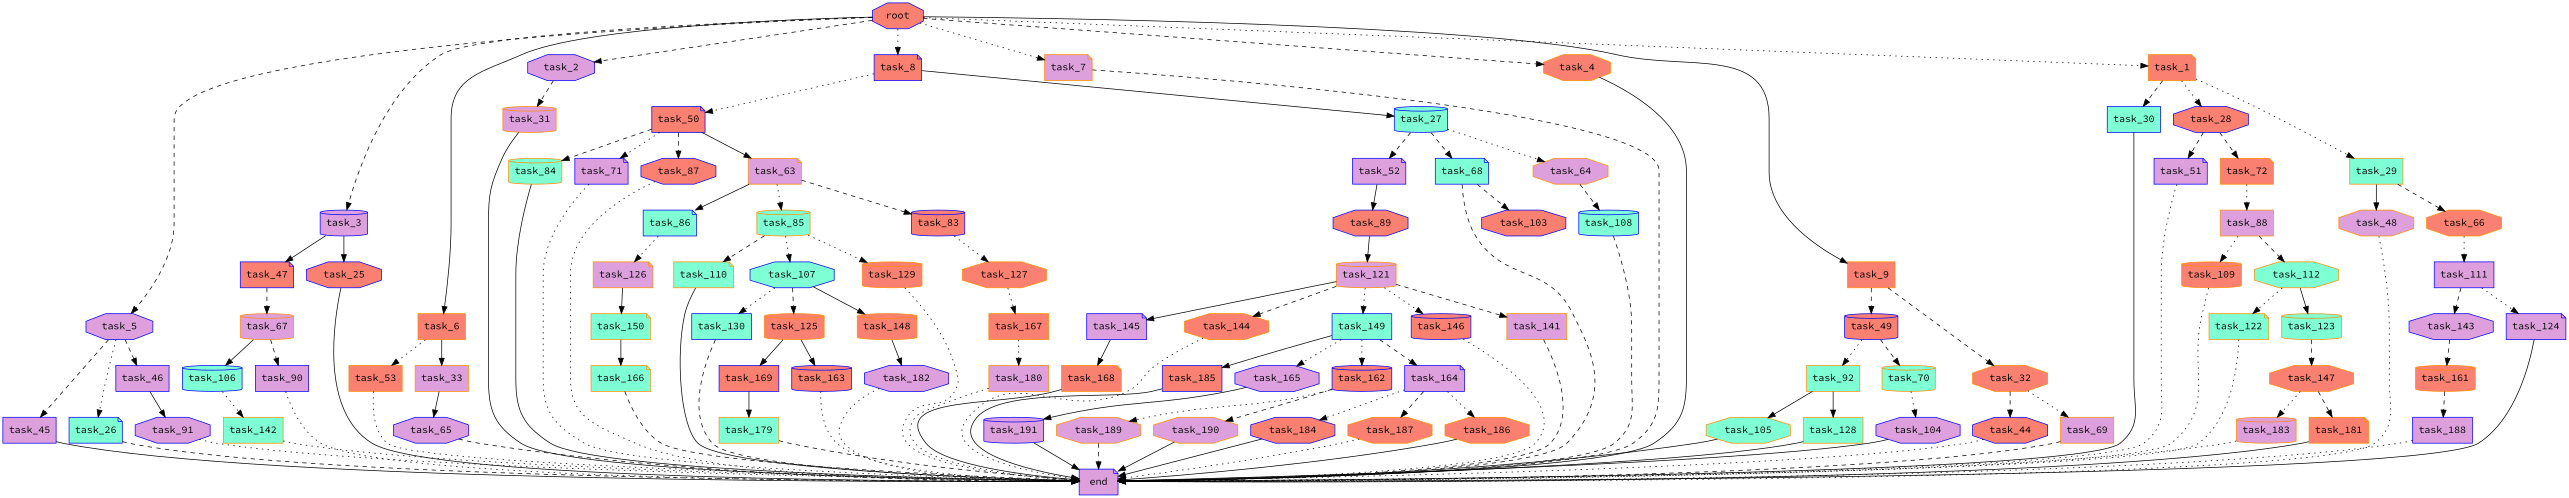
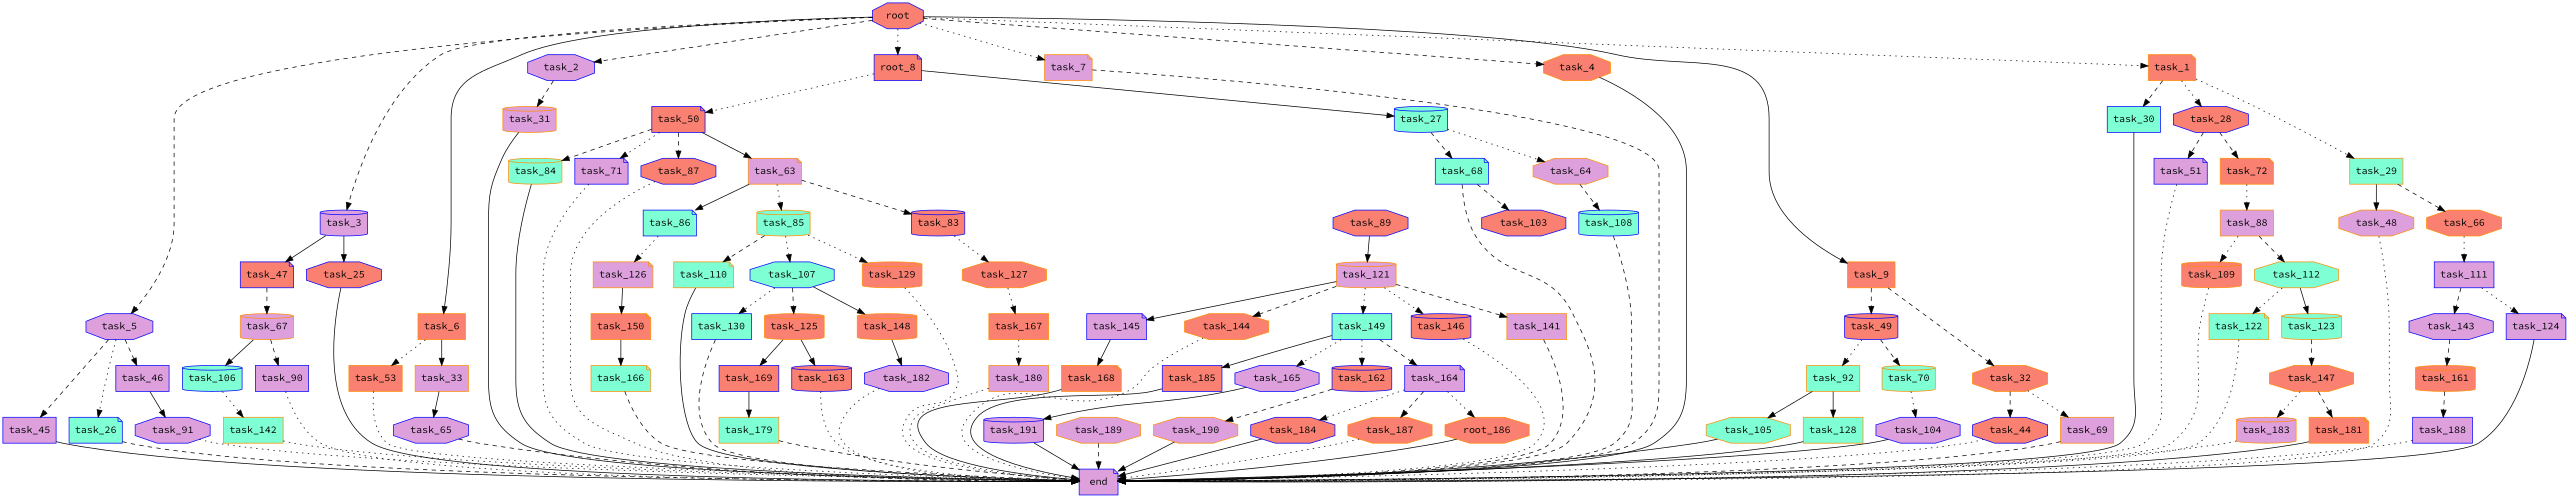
(898, 68) -> (898, 68)
(1379, 171) -> none
(621, 327) -> (621, 327)
(1234, 406) -> none
(1487, 430) -> (1487, 430)
